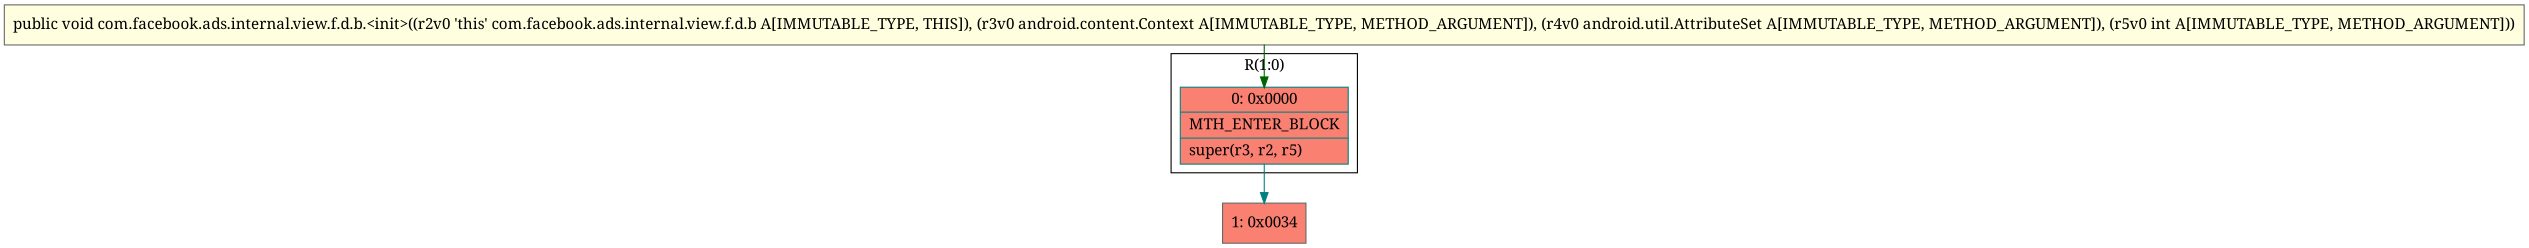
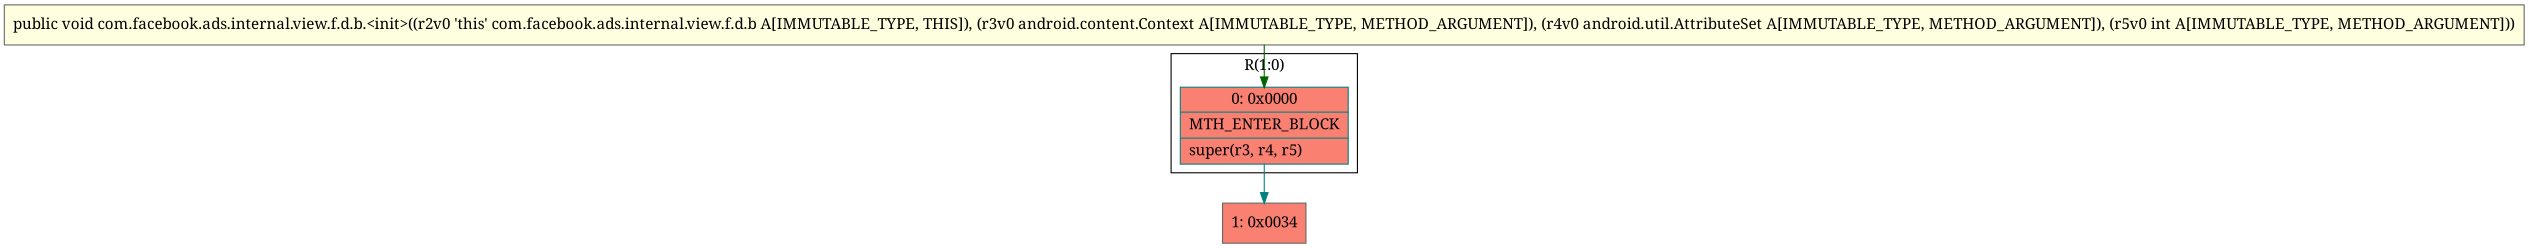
(1246, 151) -> (1246, 151)
